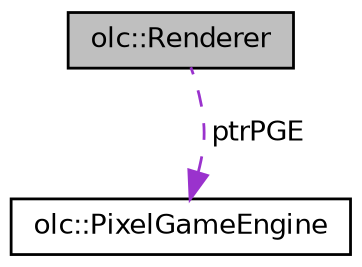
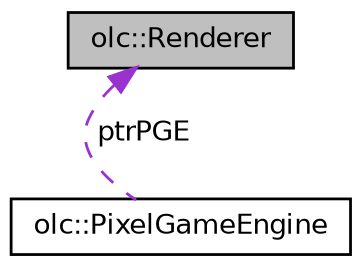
(203, 119) -> (88, 148)
